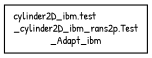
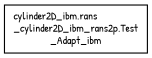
(76, 29) -> (76, 29)
